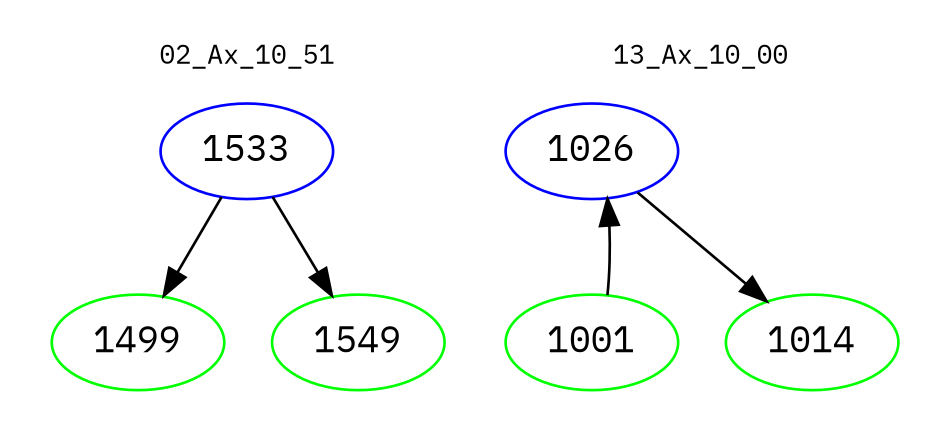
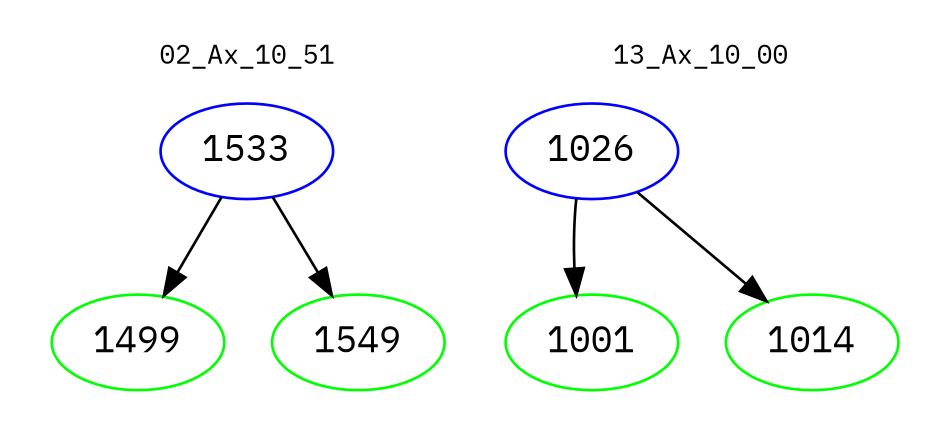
(610, 261) -> (574, 233)
